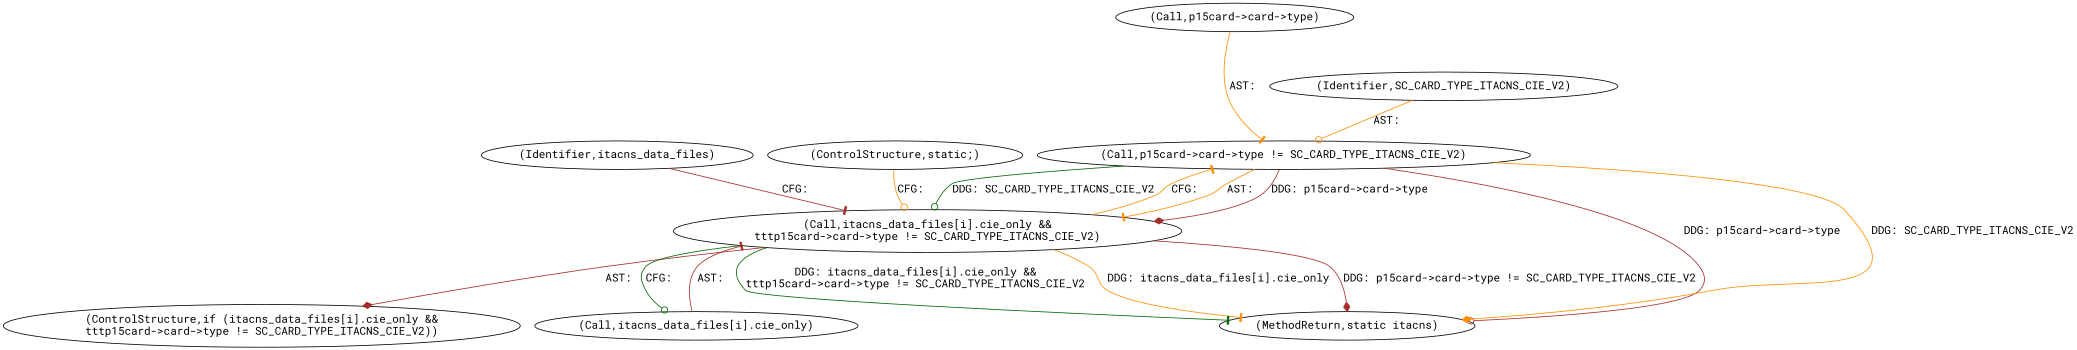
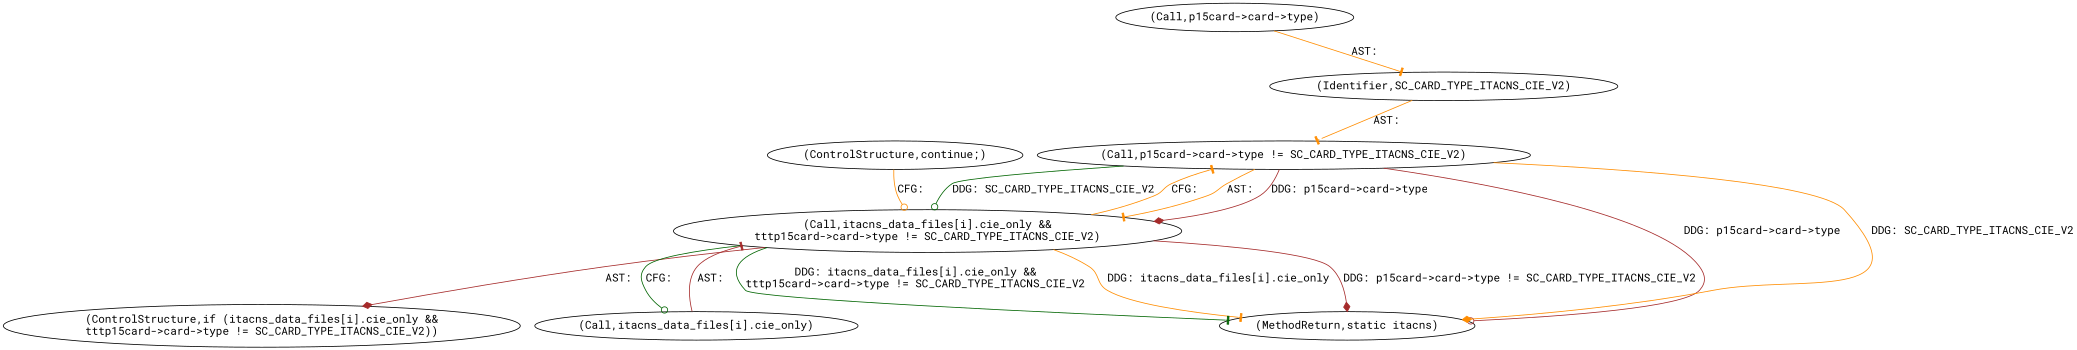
(1226, 91) -> (1337, 51)
(1367, 119) -> (1367, 119)
(617, 155) -> none
(895, 155) -> (895, 155)
